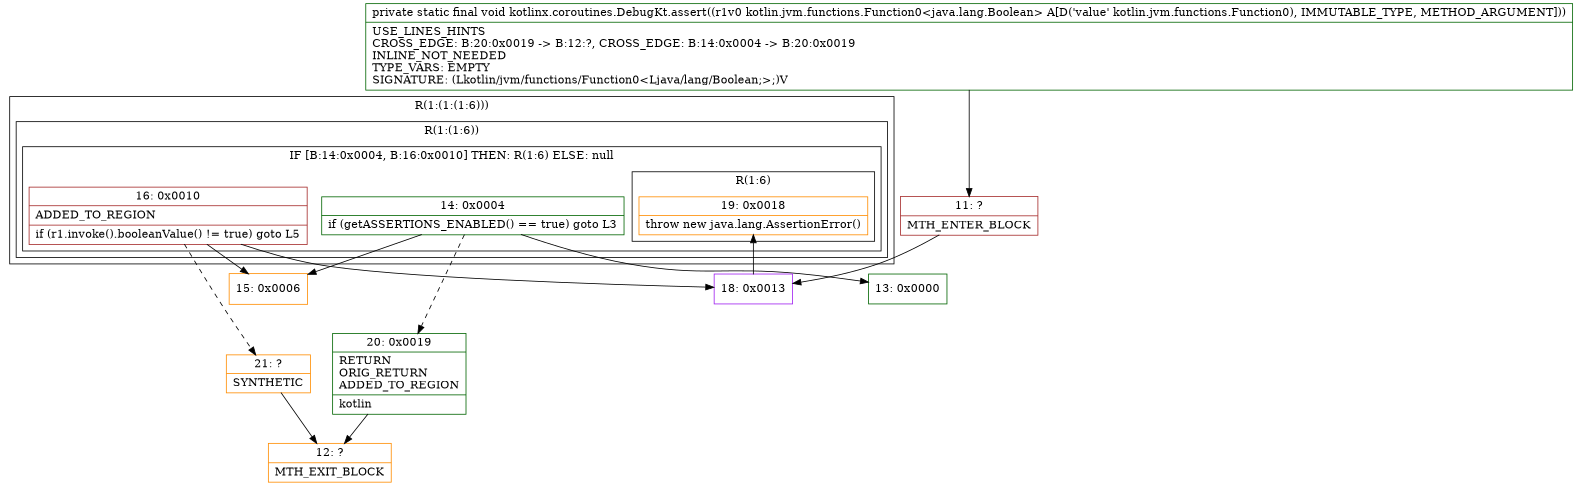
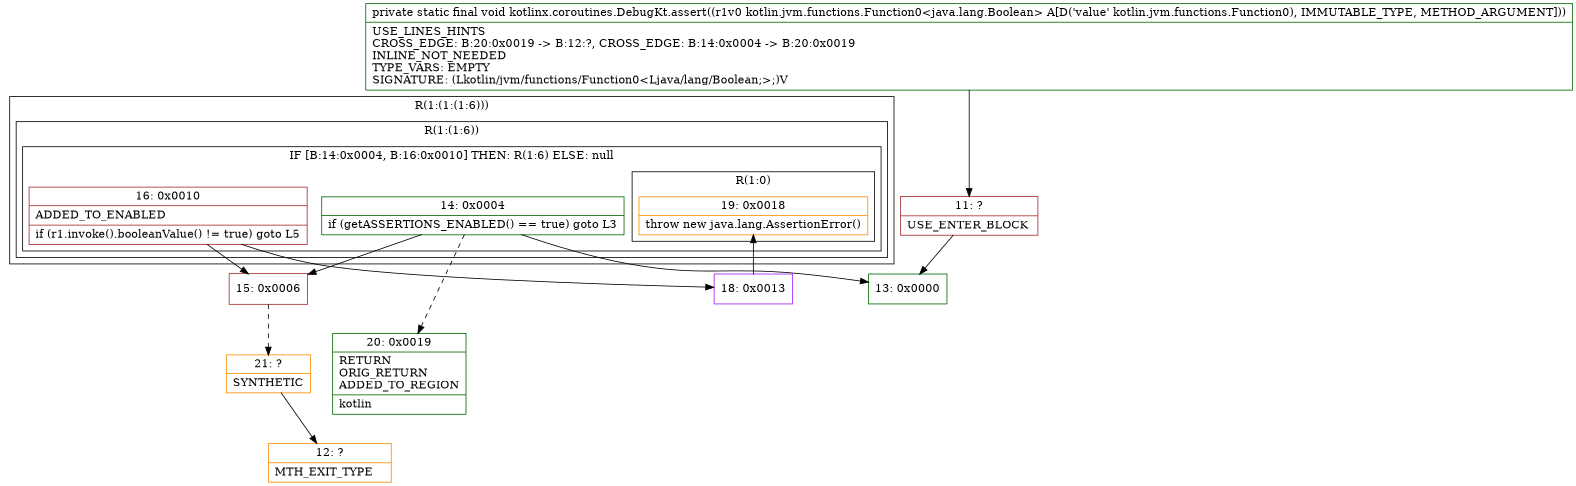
(753, 181) -> (753, 181)
(96, 215) -> (101, 215)
(969, 225) -> (968, 225)
(862, 269) -> (939, 252)
(268, 289) -> (268, 289)
(217, 297) -> (268, 326)
(359, 426) -> none
(330, 472) -> (324, 472)
